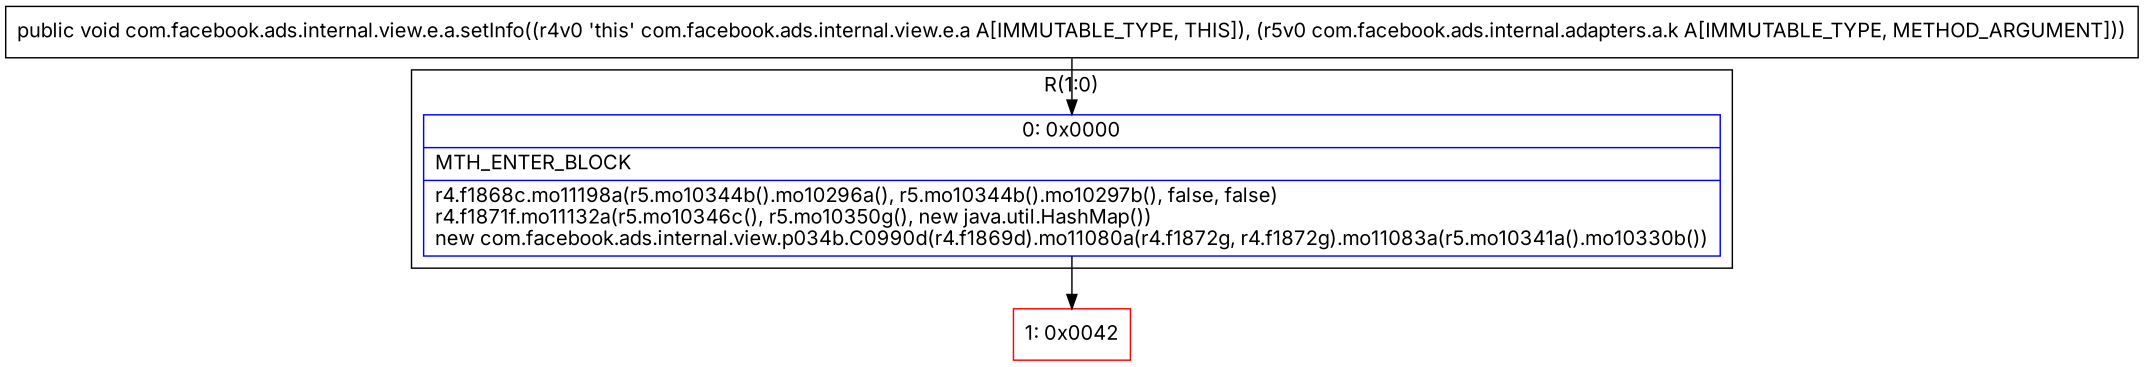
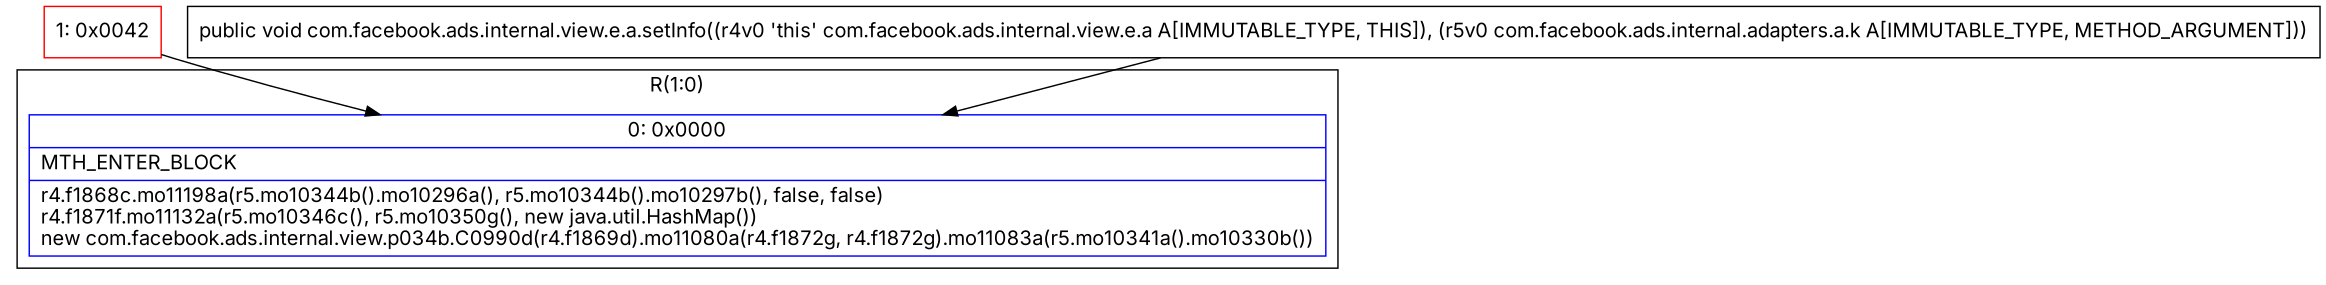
(1072, 277) -> (263, 84)
